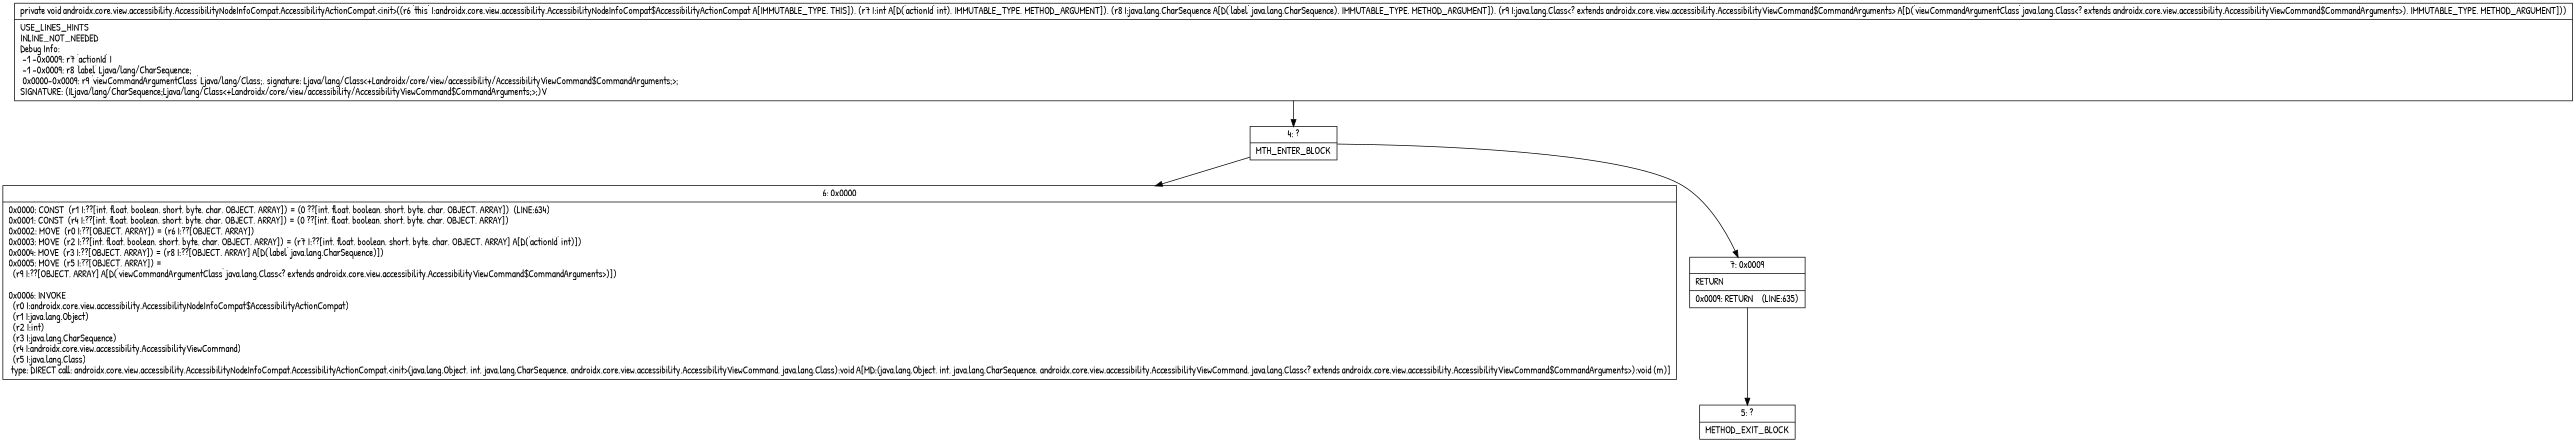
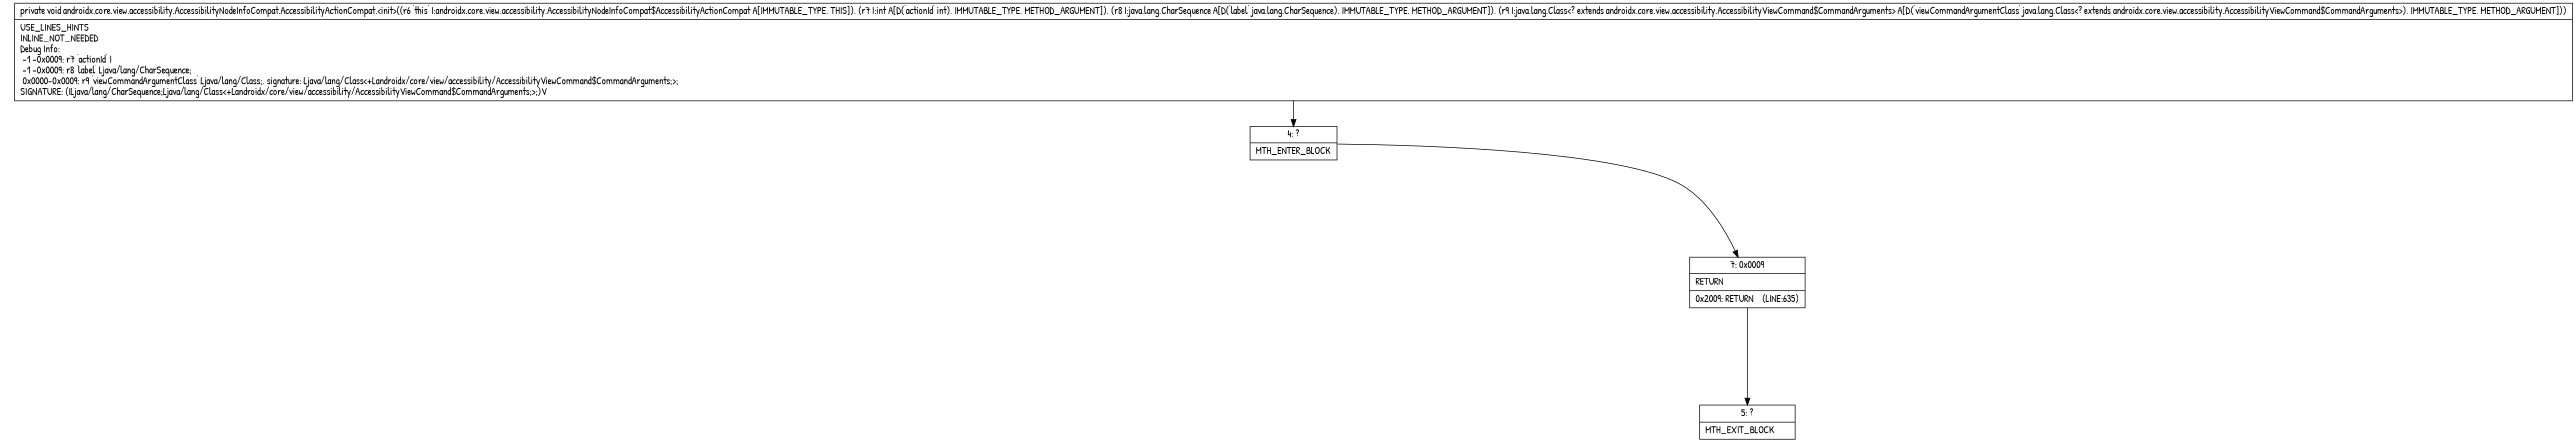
(840, 283) -> none
(1747, 299) -> (1747, 299)
(1747, 430) -> (1740, 430)
